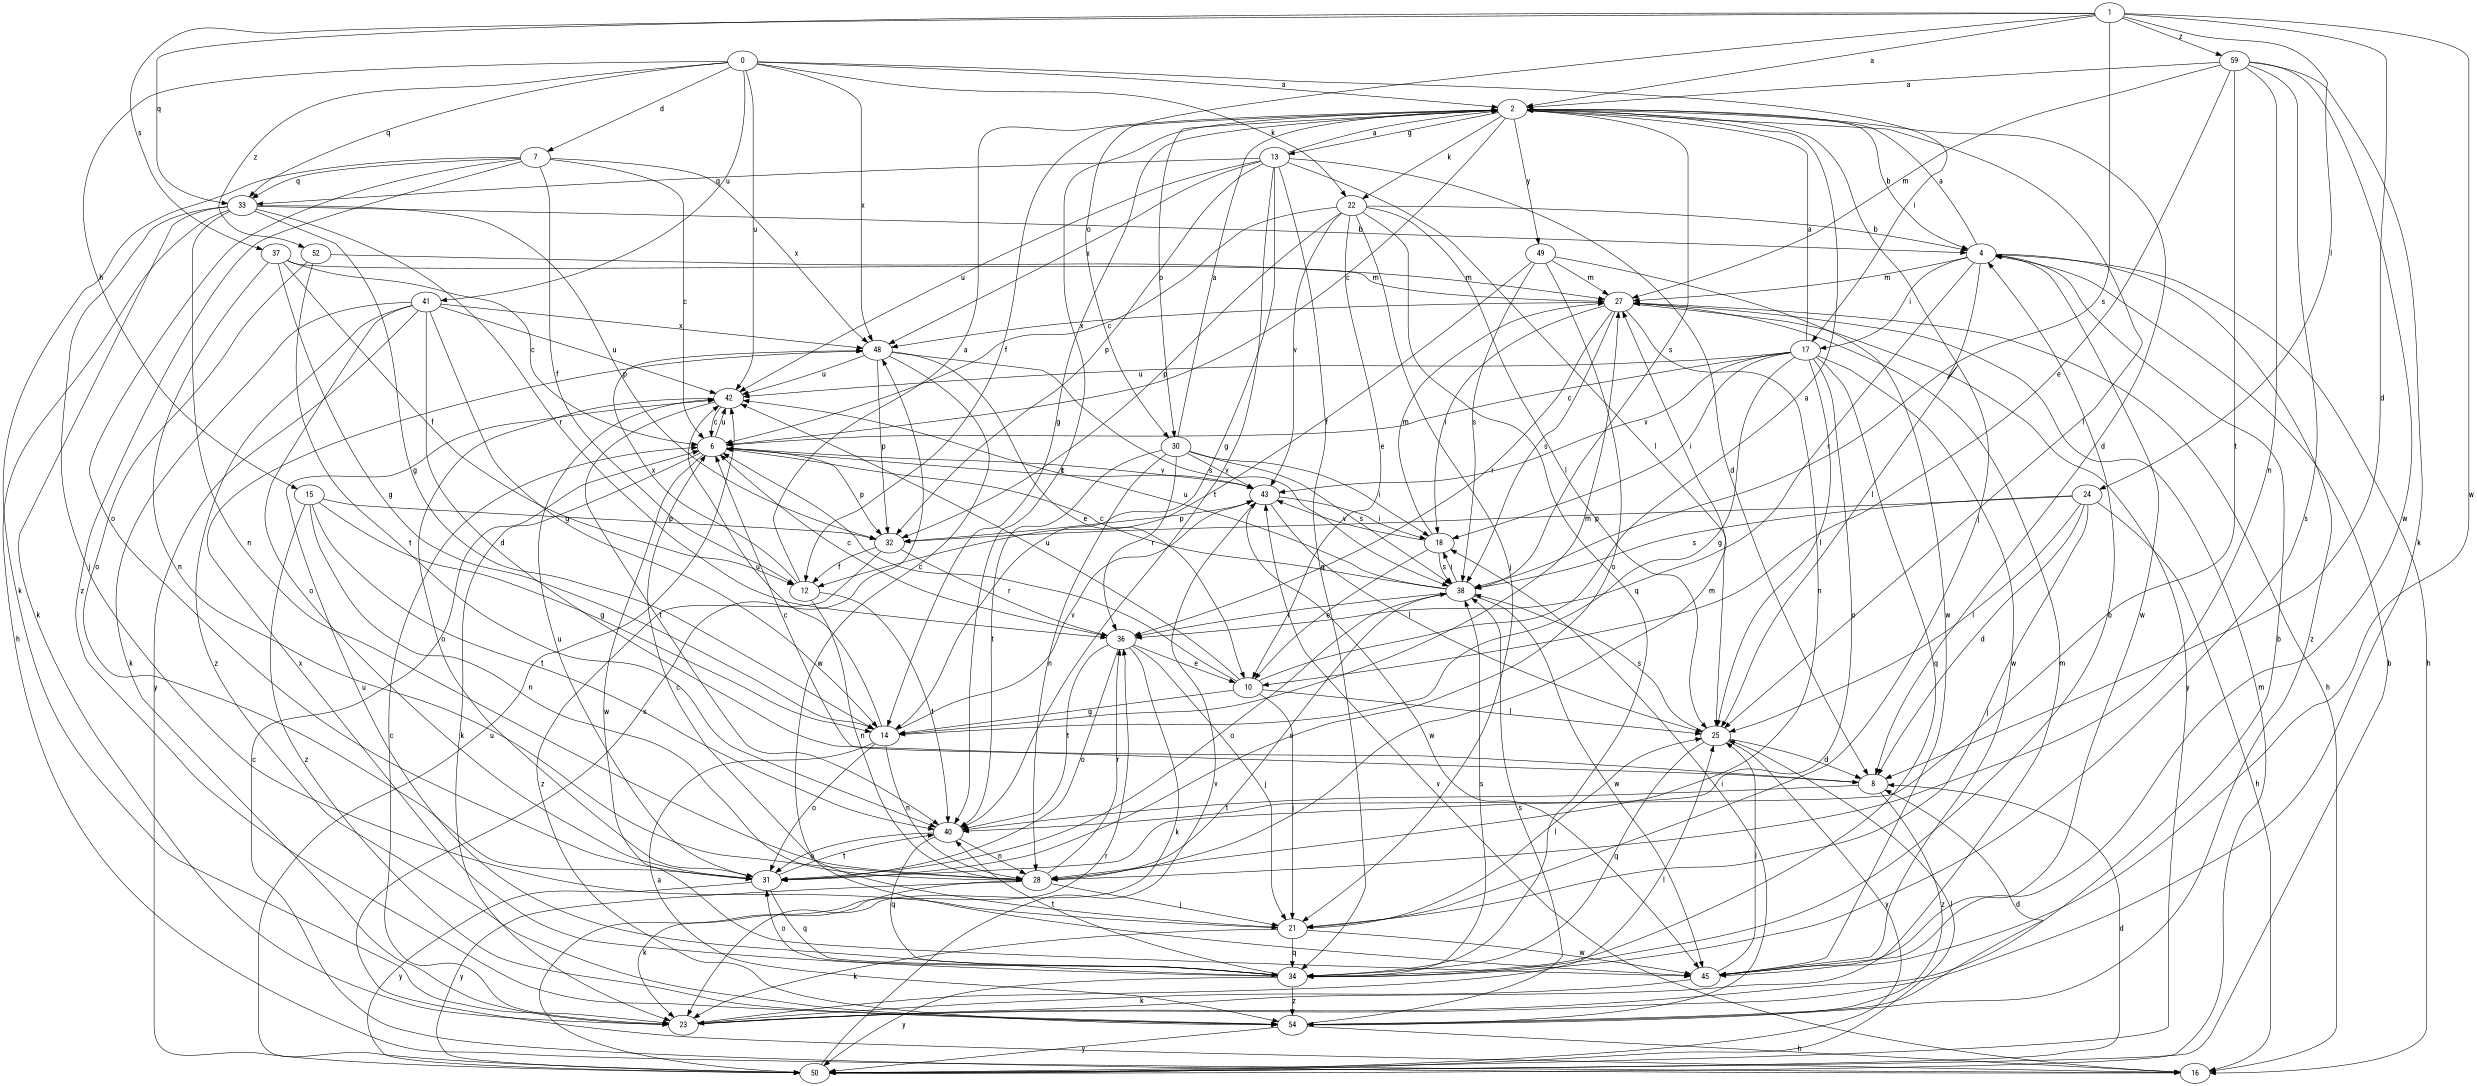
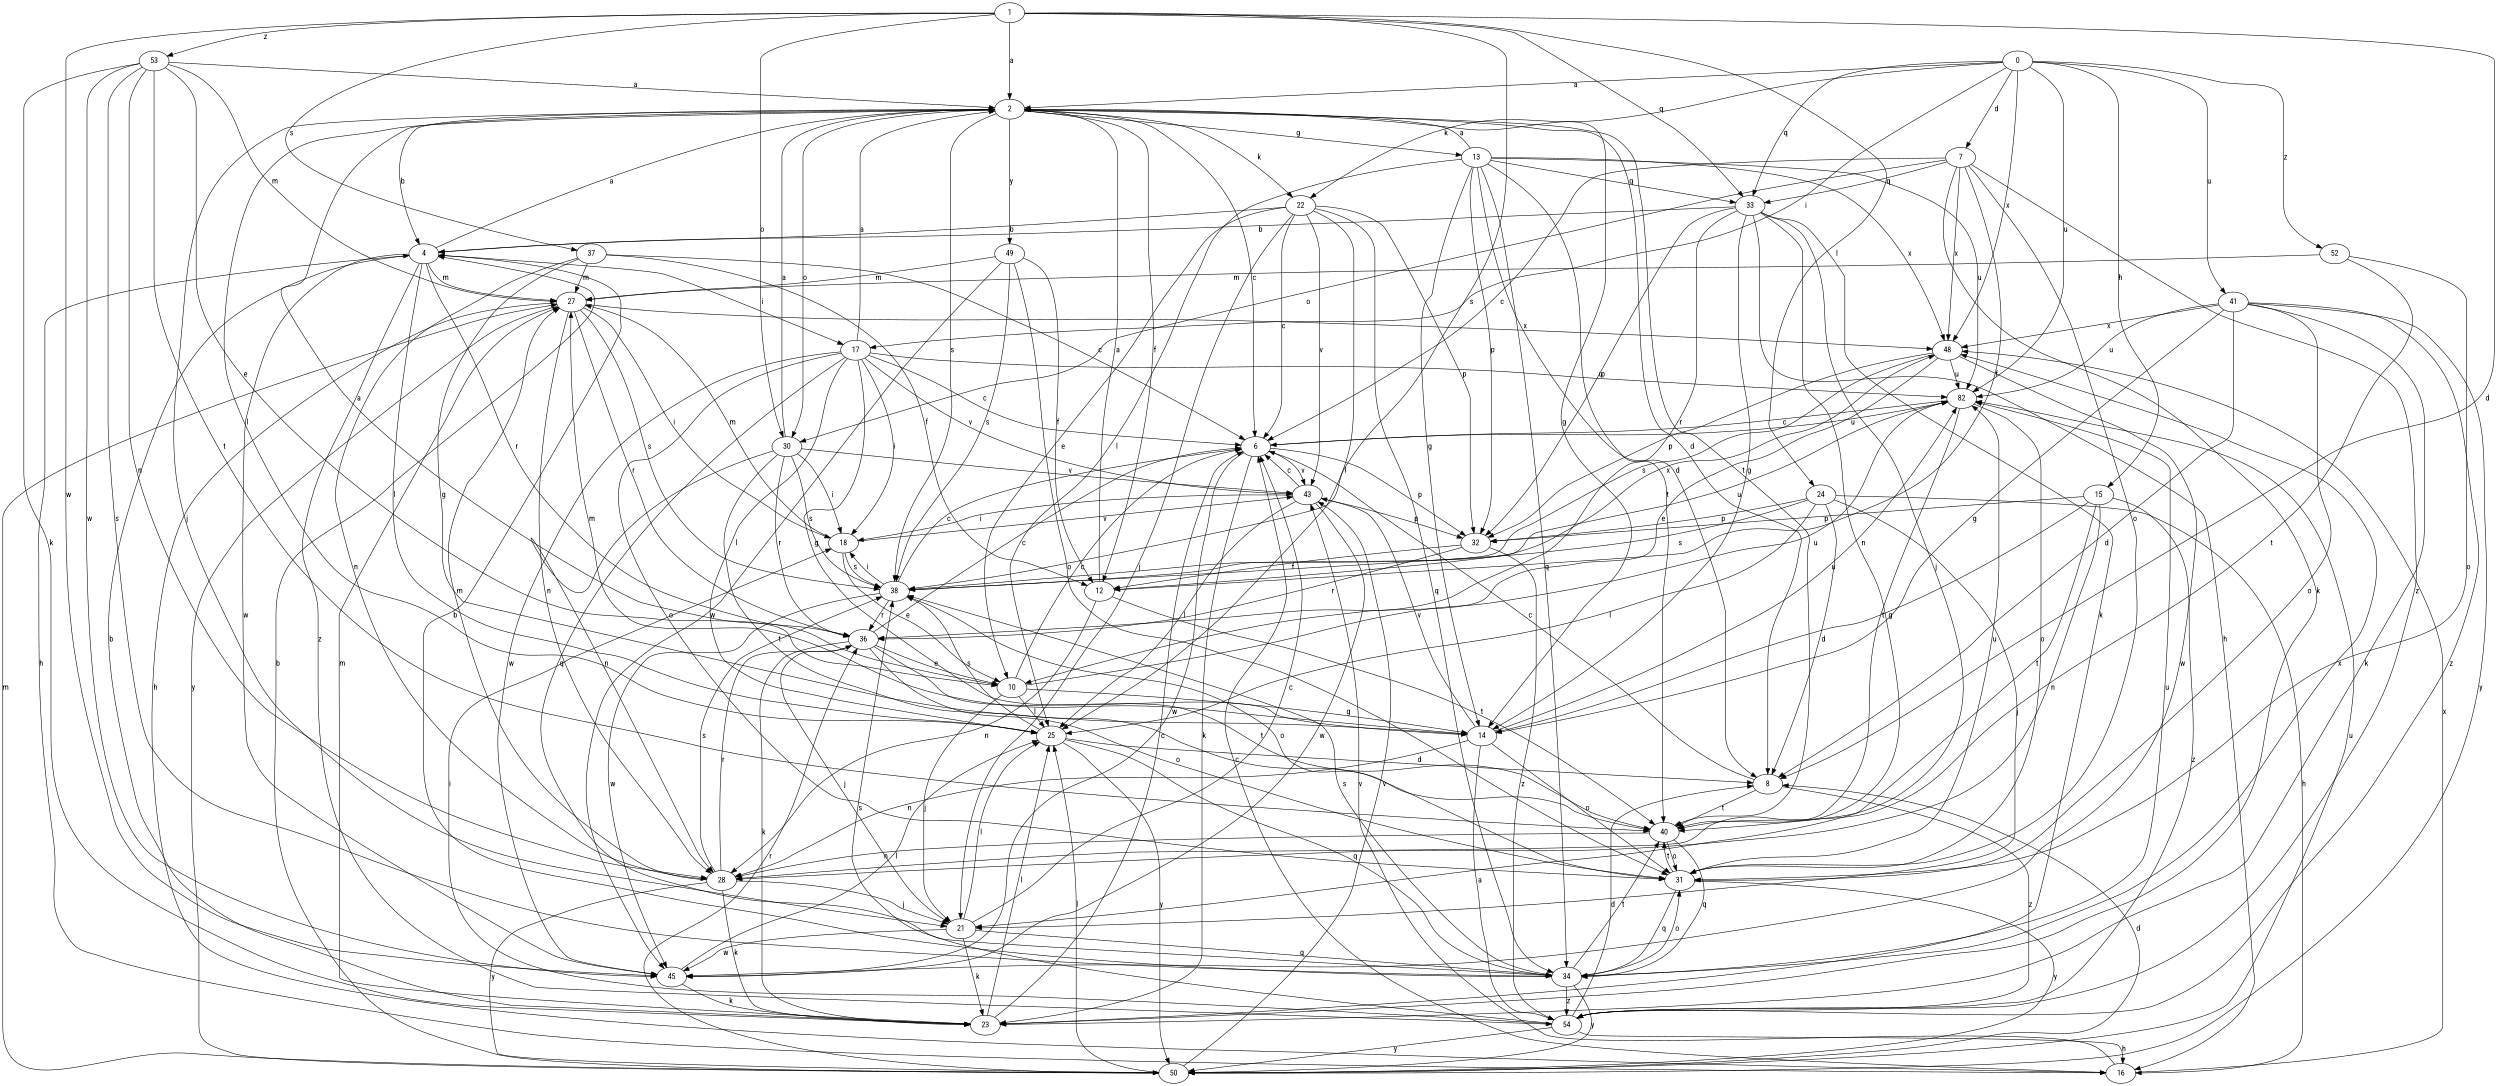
(2234, 61) -> (154, 61)
none -> (1368, 278)
(729, 398) -> (1962, 398)
